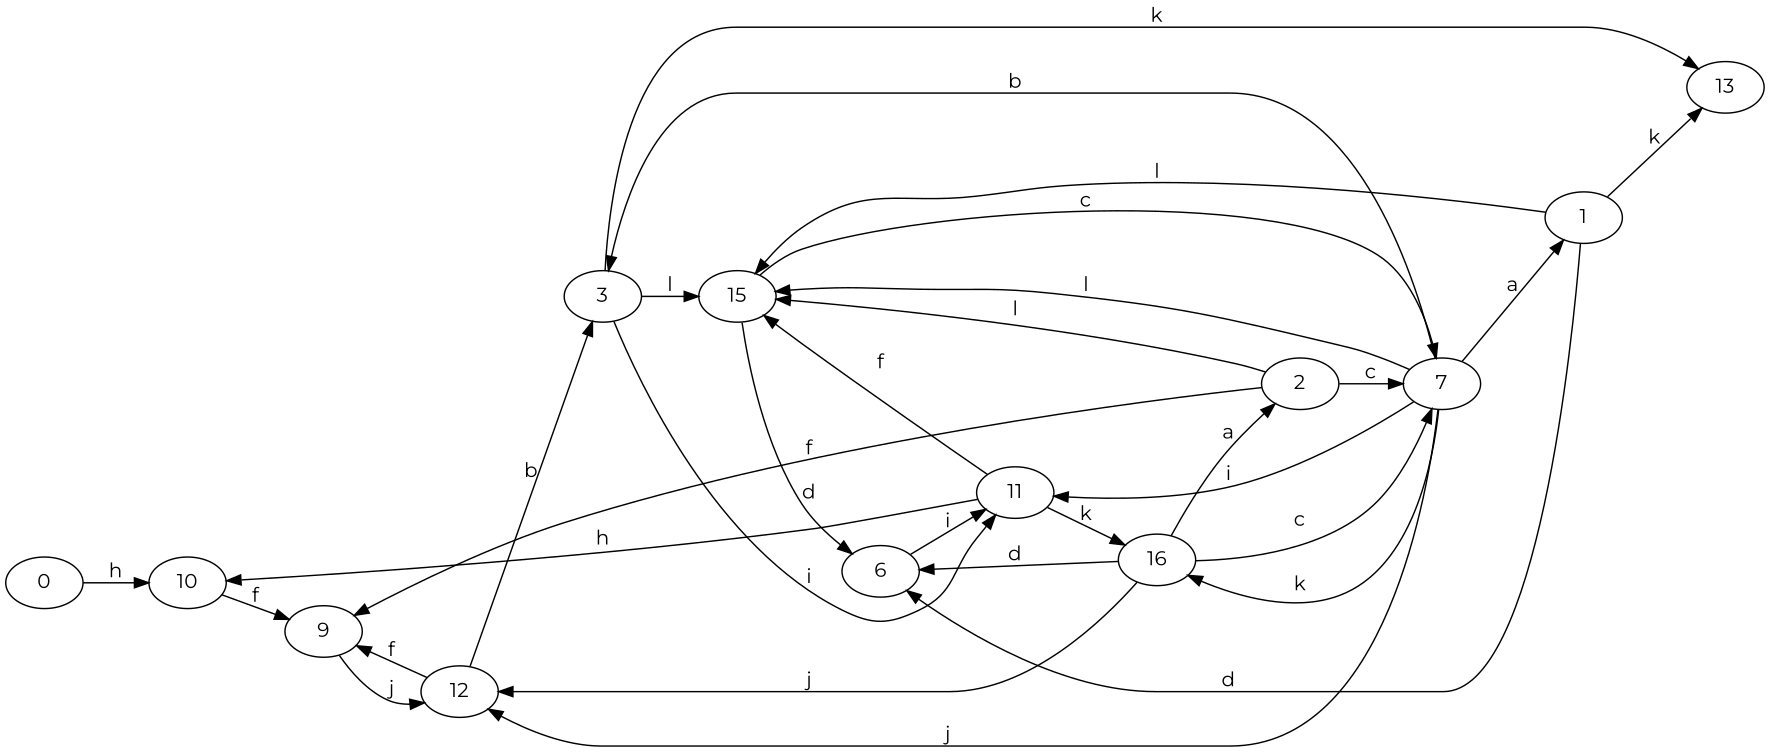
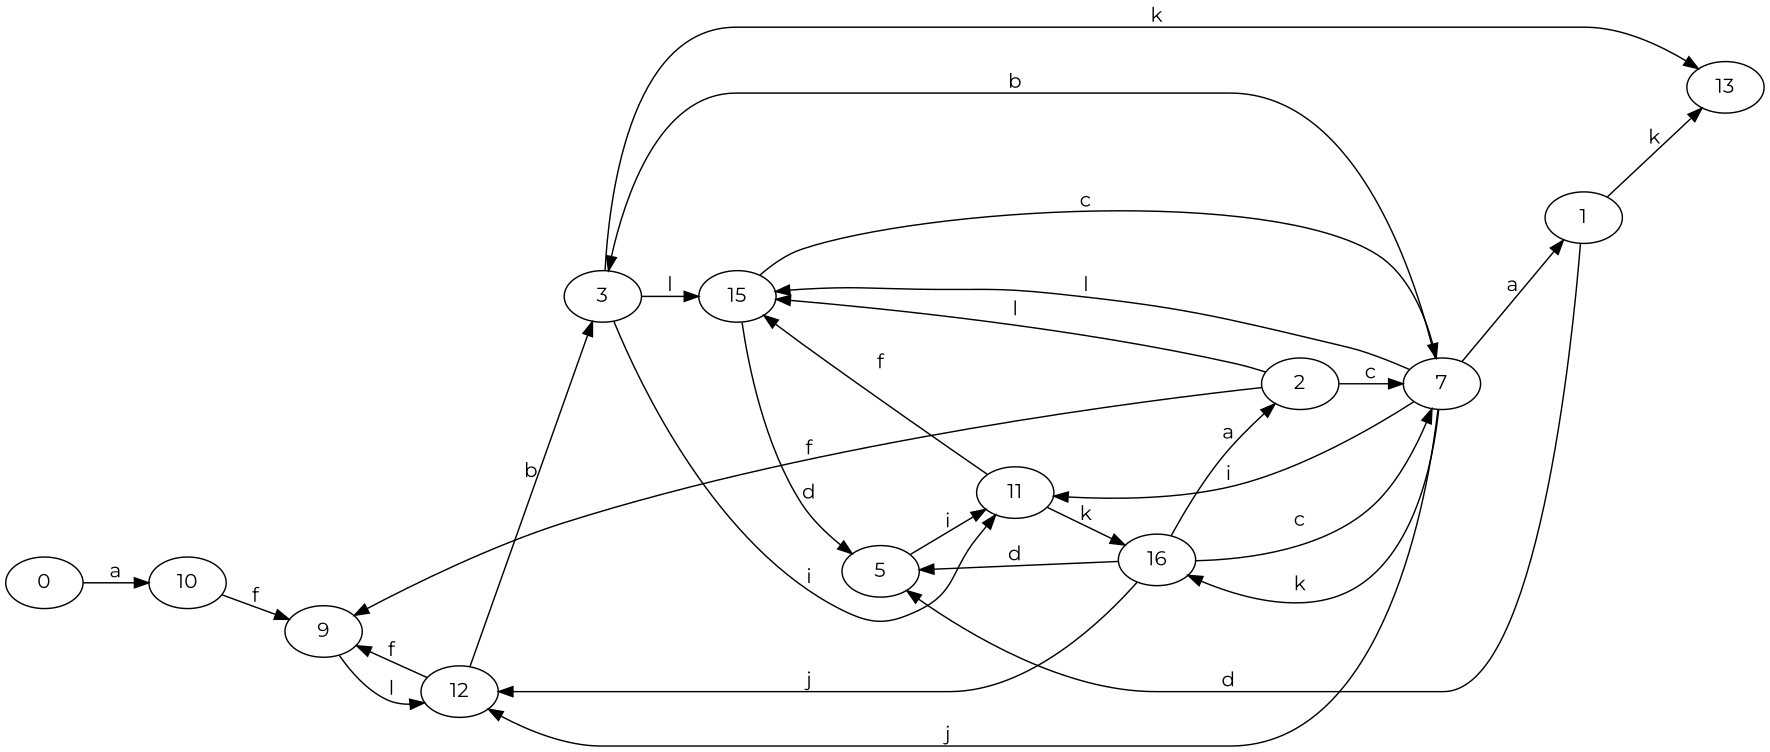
(1146, 183) -> none
(611, 551) -> none
(881, 571) -> (881, 571)
(116, 572) -> (116, 572)
(392, 689) -> (392, 689)
